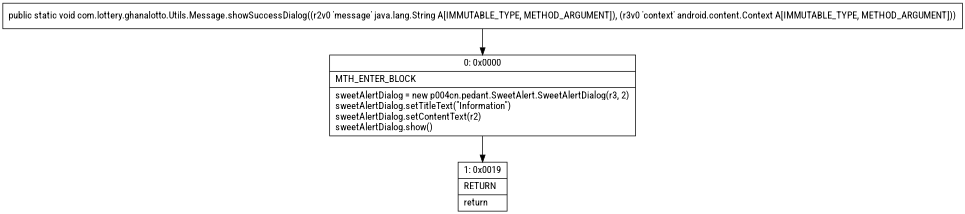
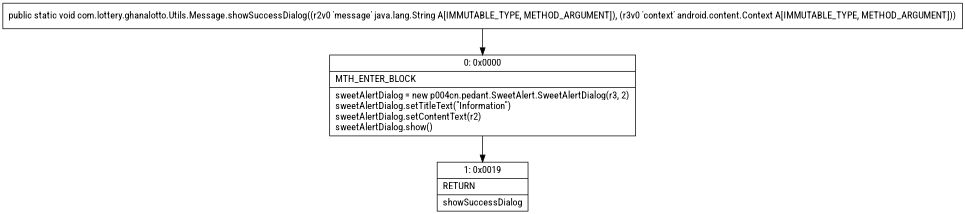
(476, 203) -> (483, 203)
